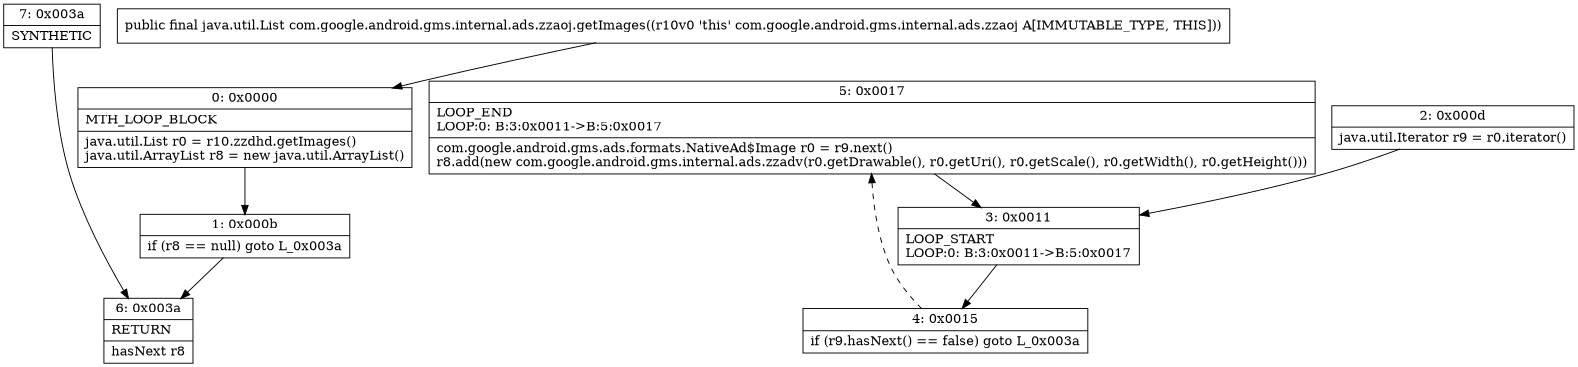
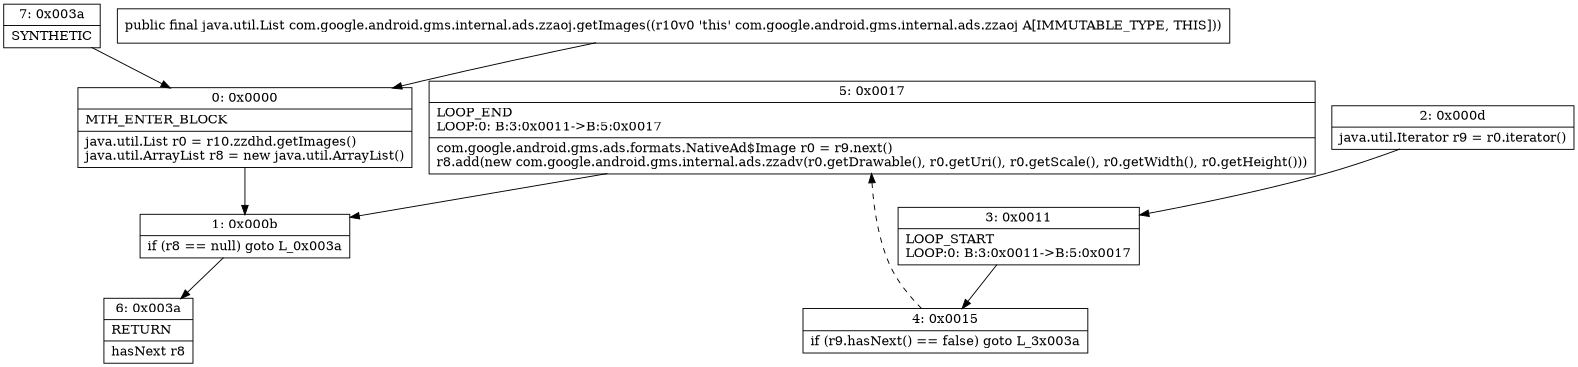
(151, 120) -> (157, 120)
(70, 174) -> (127, 66)
(954, 188) -> (483, 195)
(945, 341) -> (945, 341)
